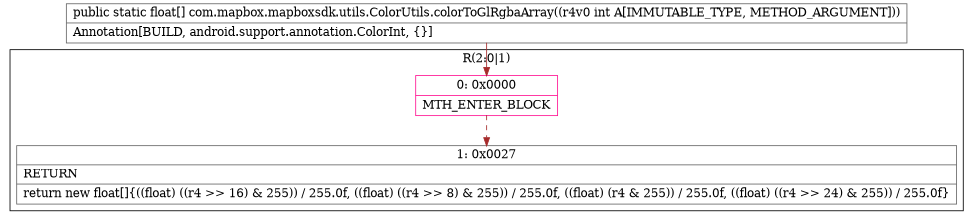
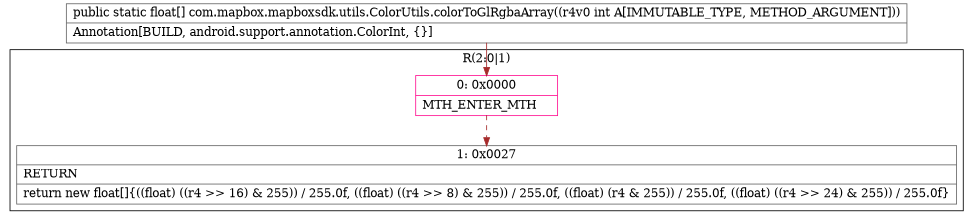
(487, 105) -> (480, 105)
